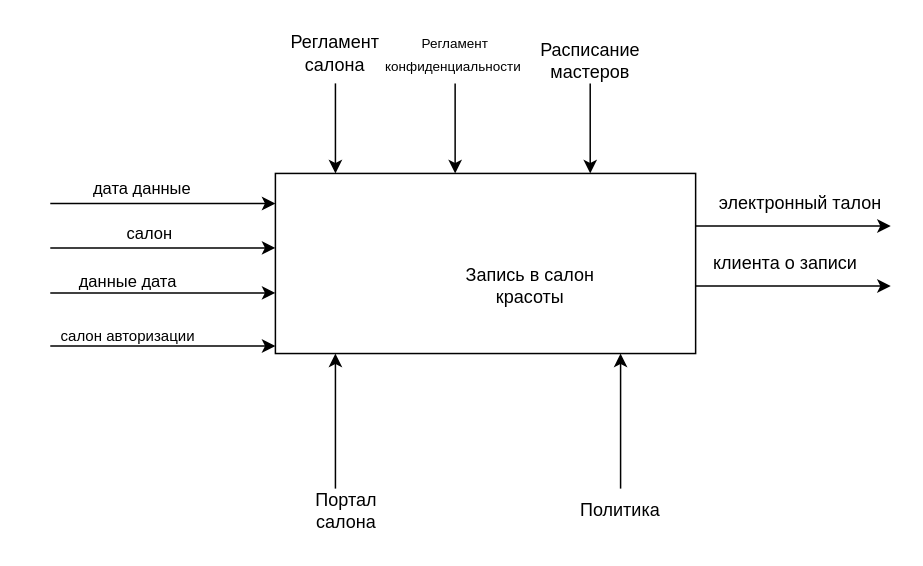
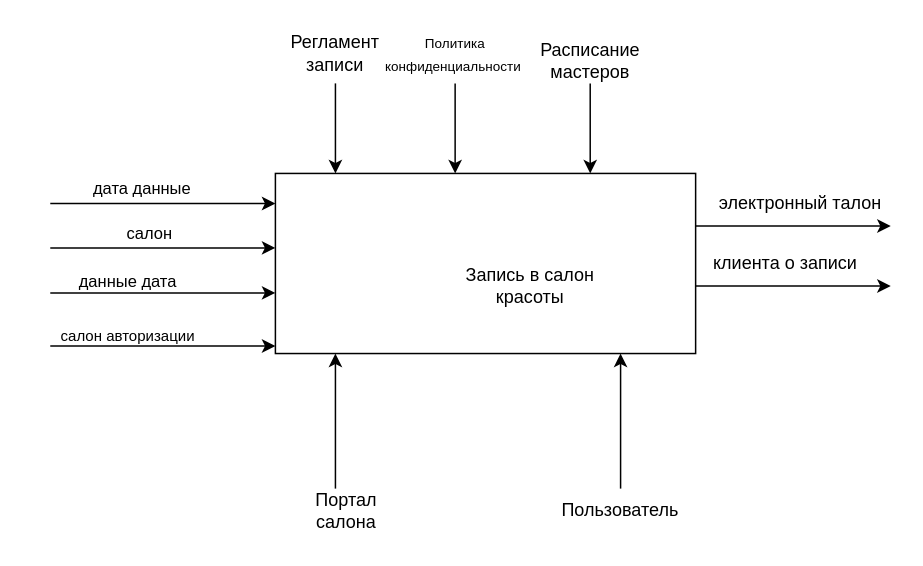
(335, 53) -> (335, 53)
(455, 53) -> (455, 53)
(620, 511) -> (620, 511)
